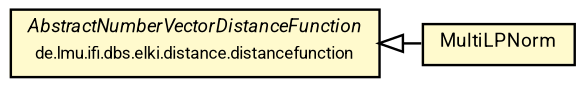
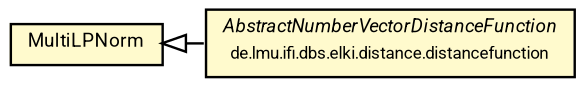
(412, 43) -> (195, 43)
